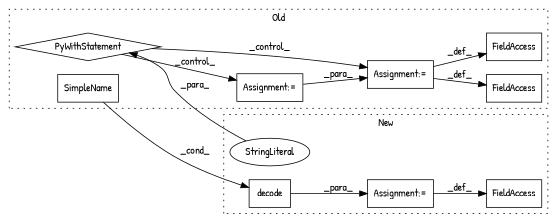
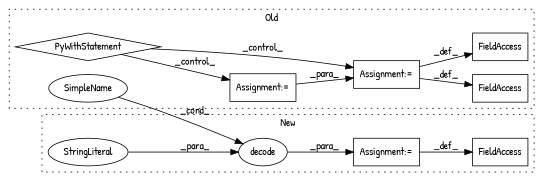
(88, 88) -> (88, 88)
(187, 102) -> (179, 152)
(270, 194) -> (263, 152)
